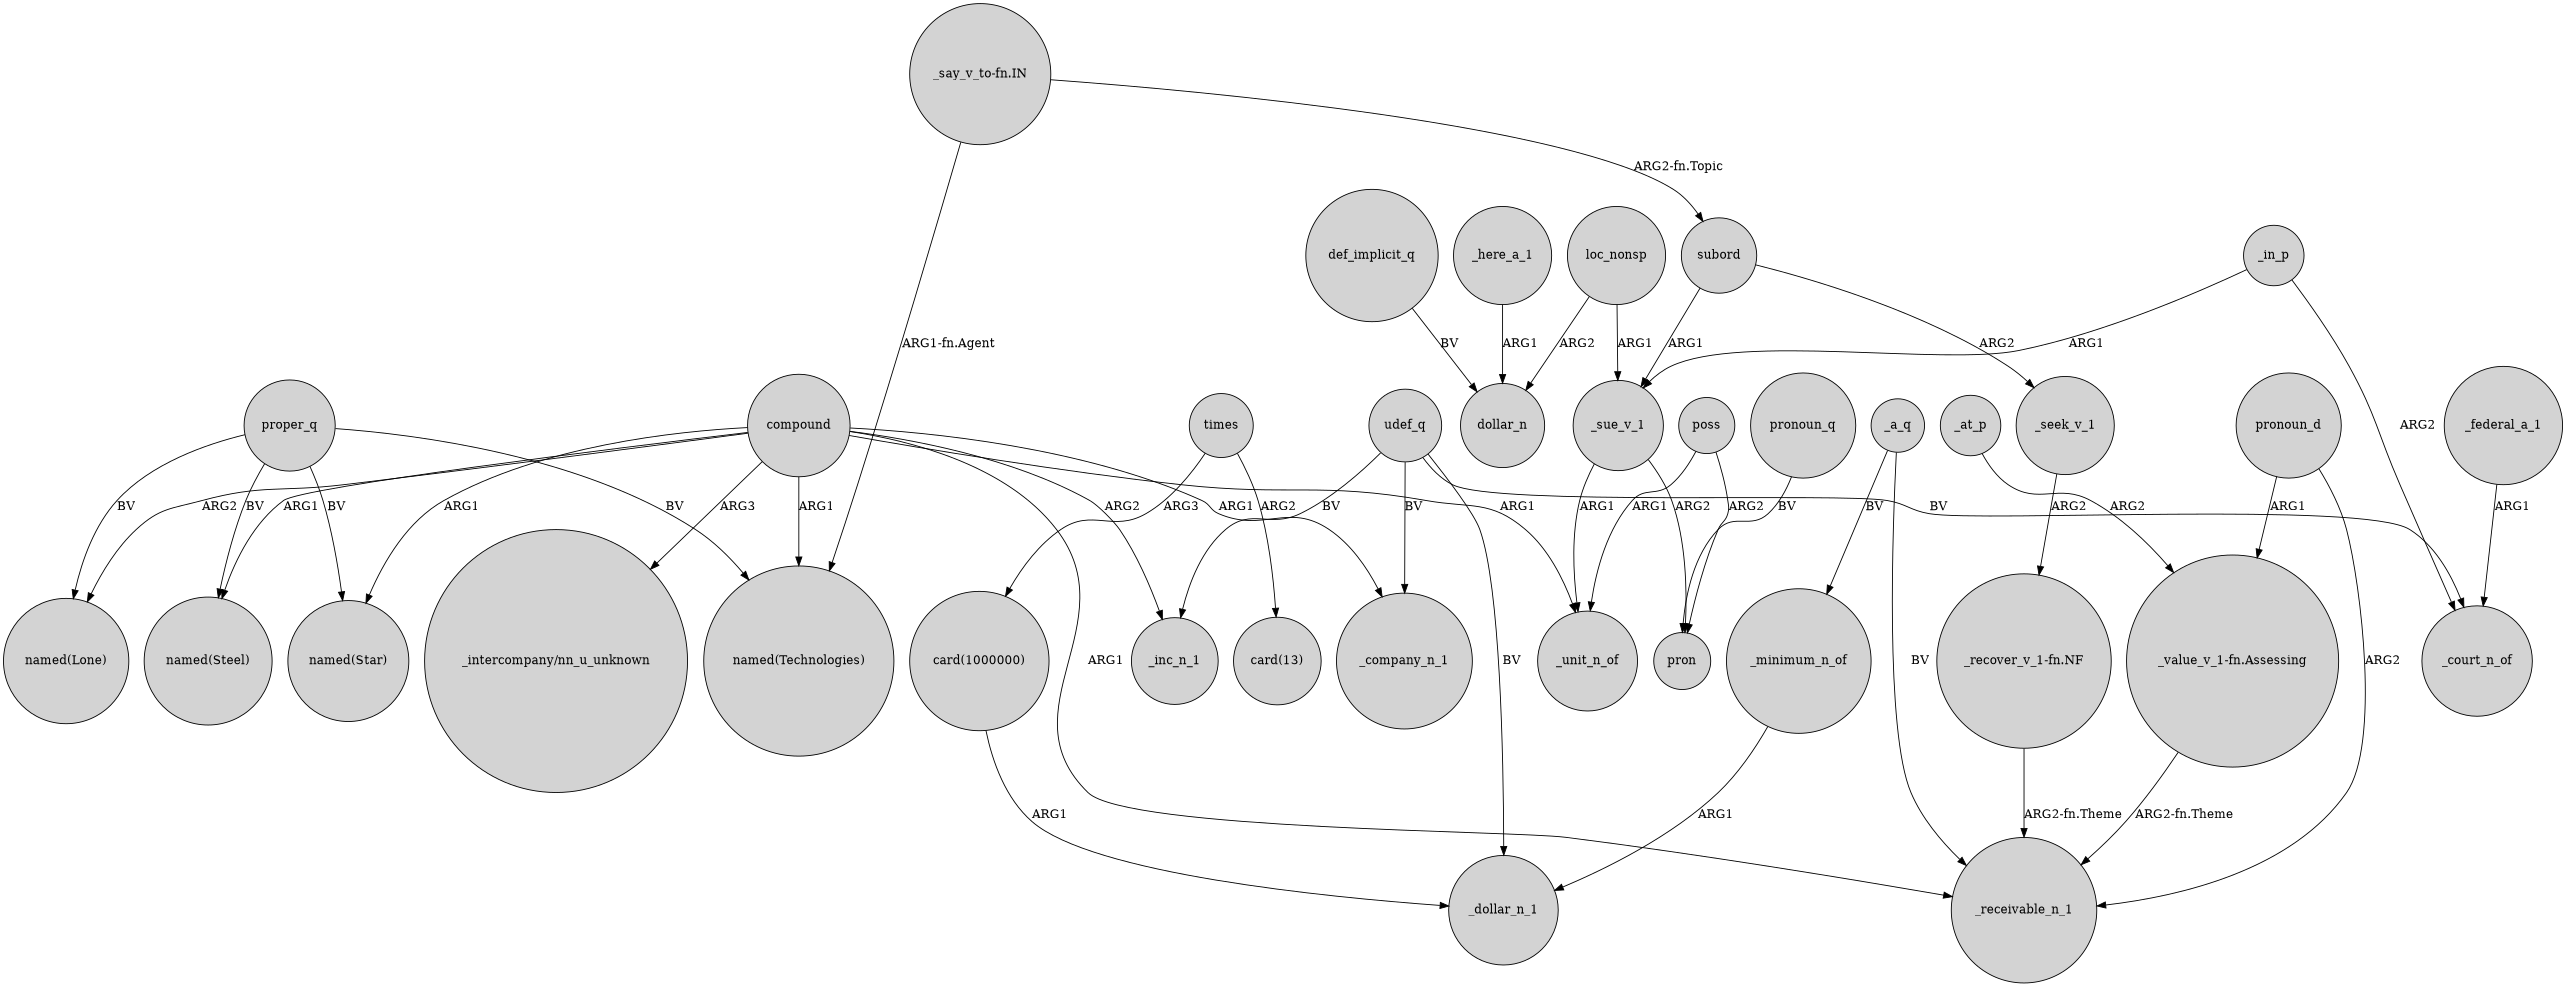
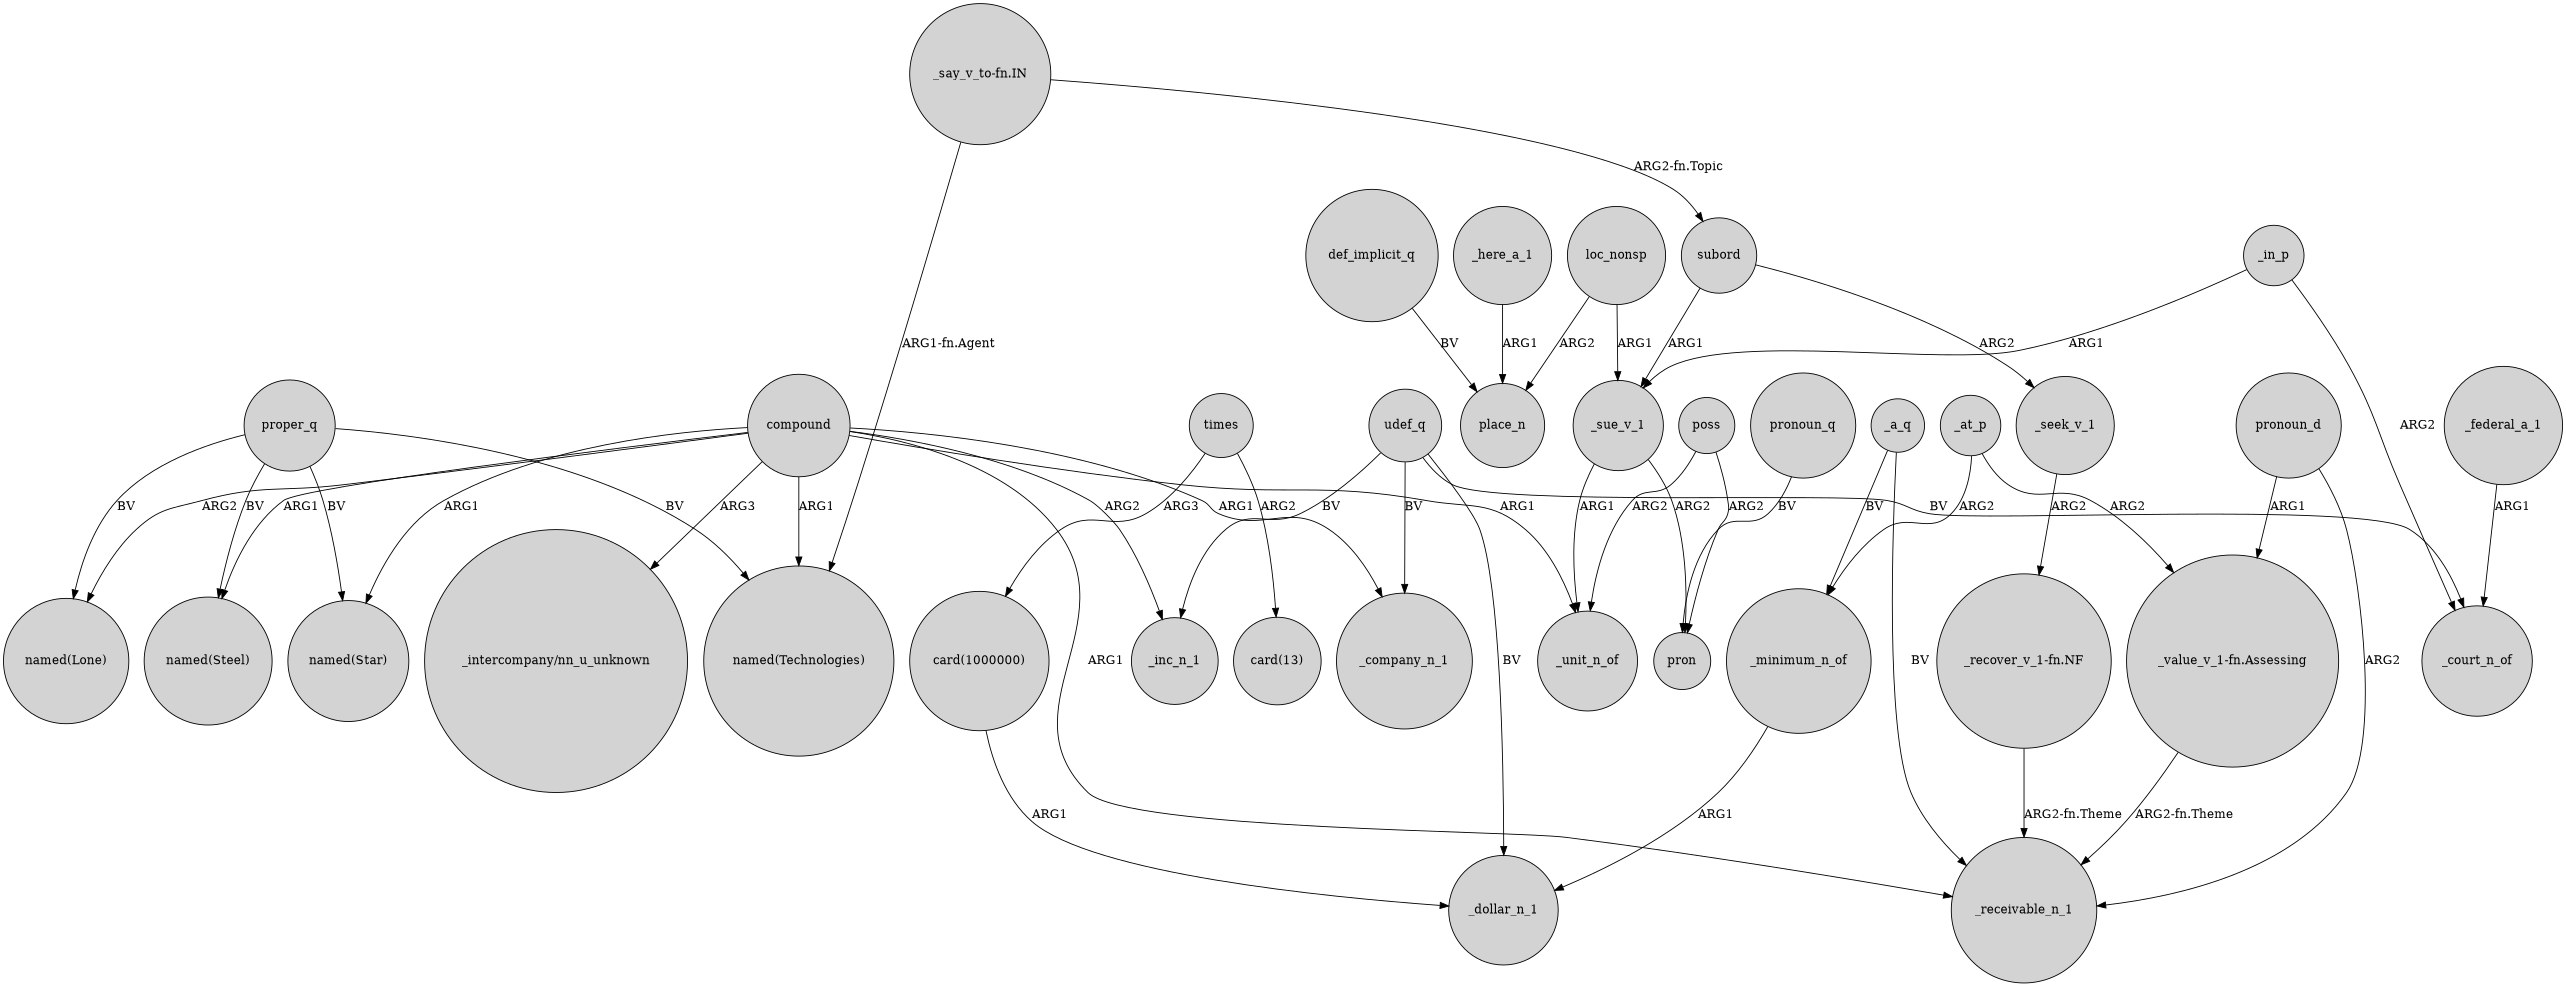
(1503, 426) -> (1503, 426)
(1650, 507) -> (1650, 507)
none -> (1911, 522)
